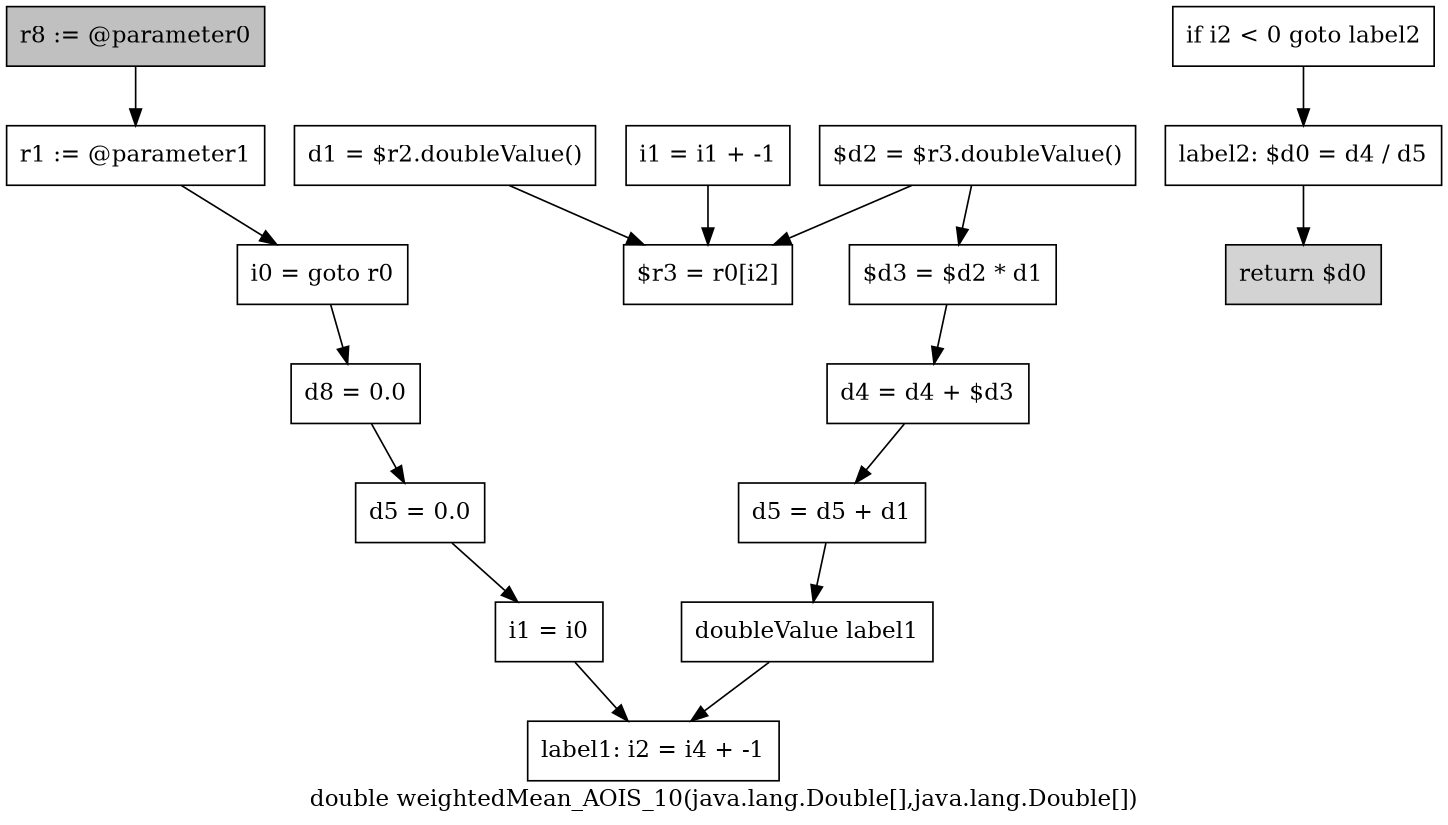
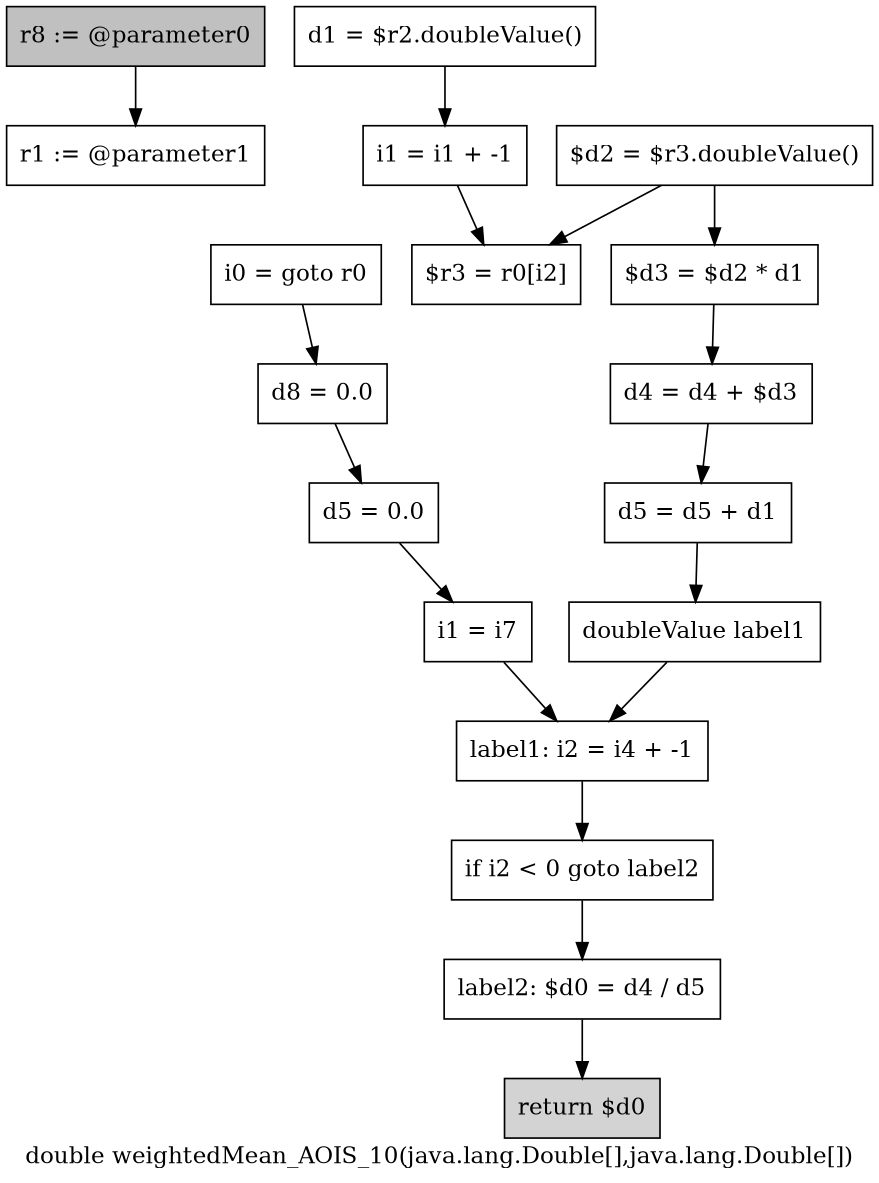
(222, 211) -> none
(569, 212) -> (445, 88)
(549, 632) -> (478, 632)
none -> (582, 802)
